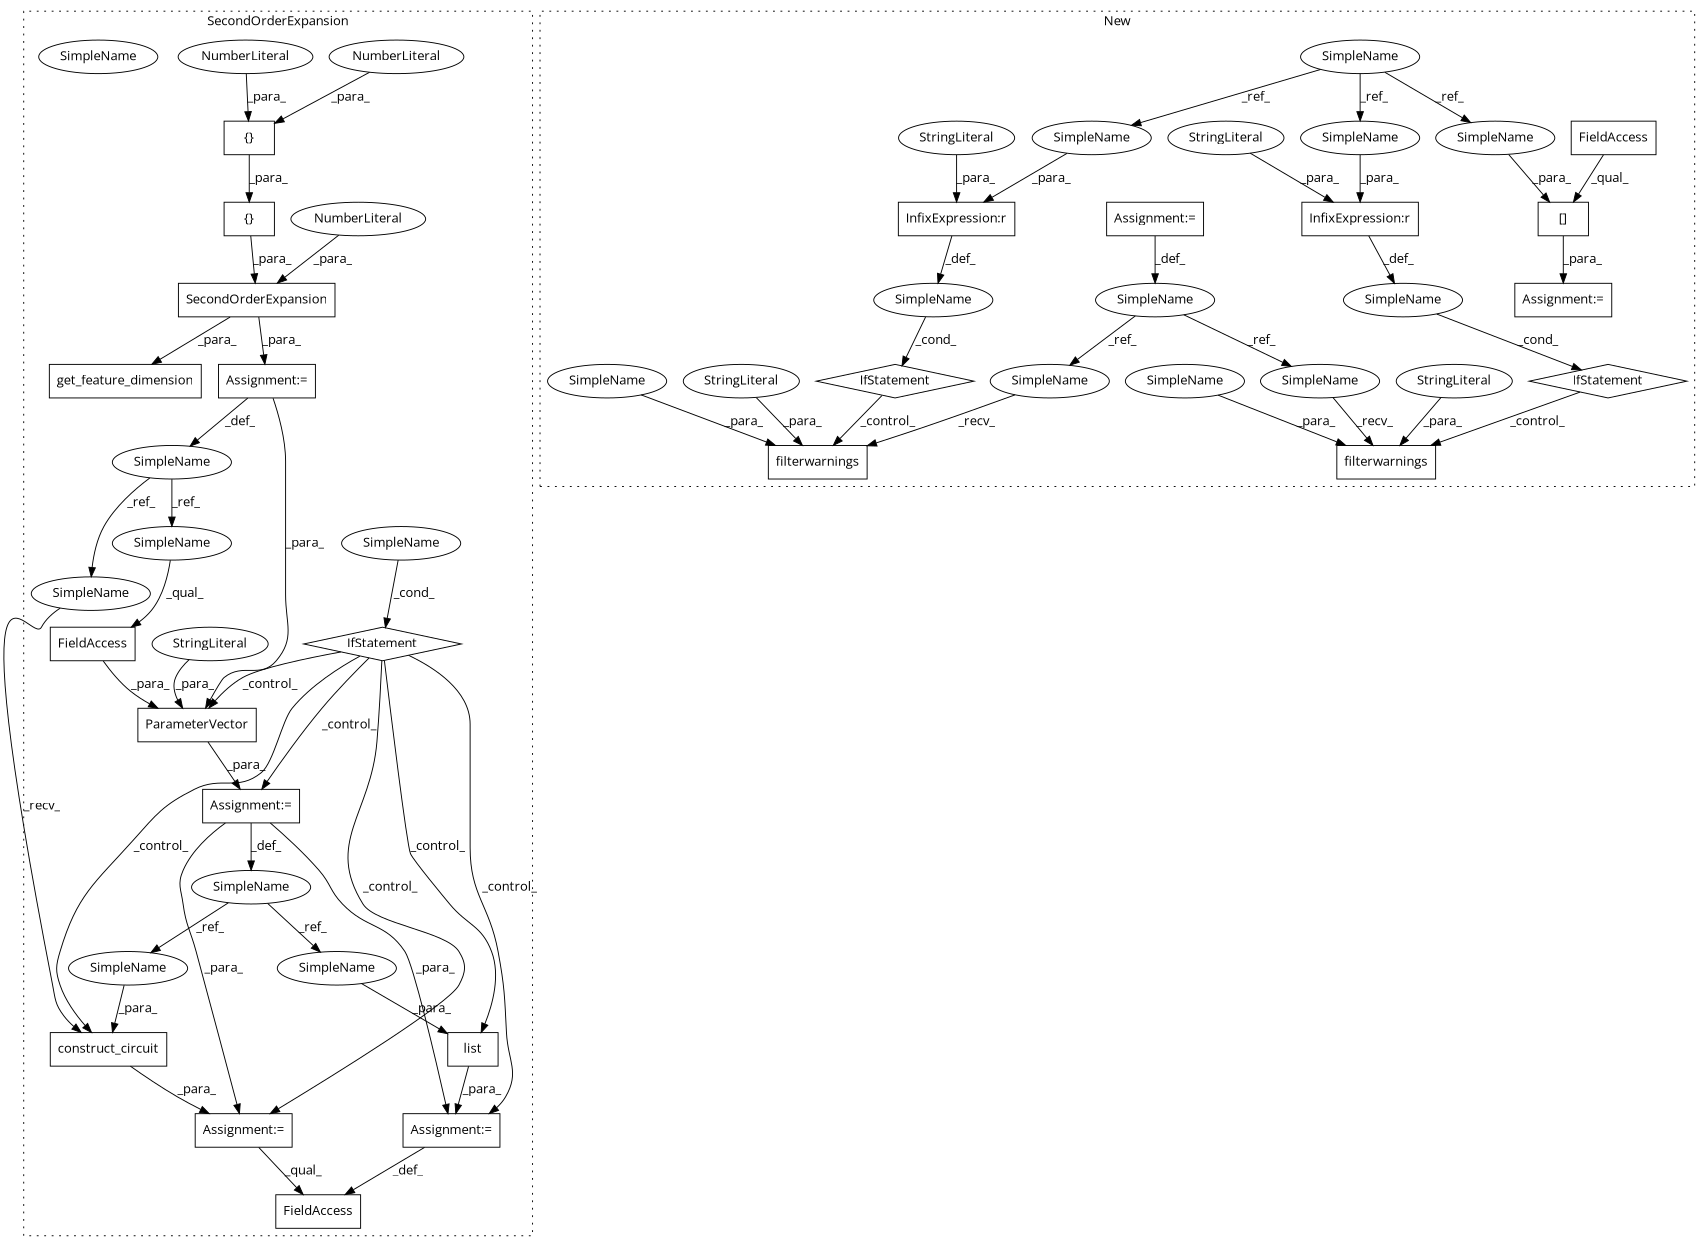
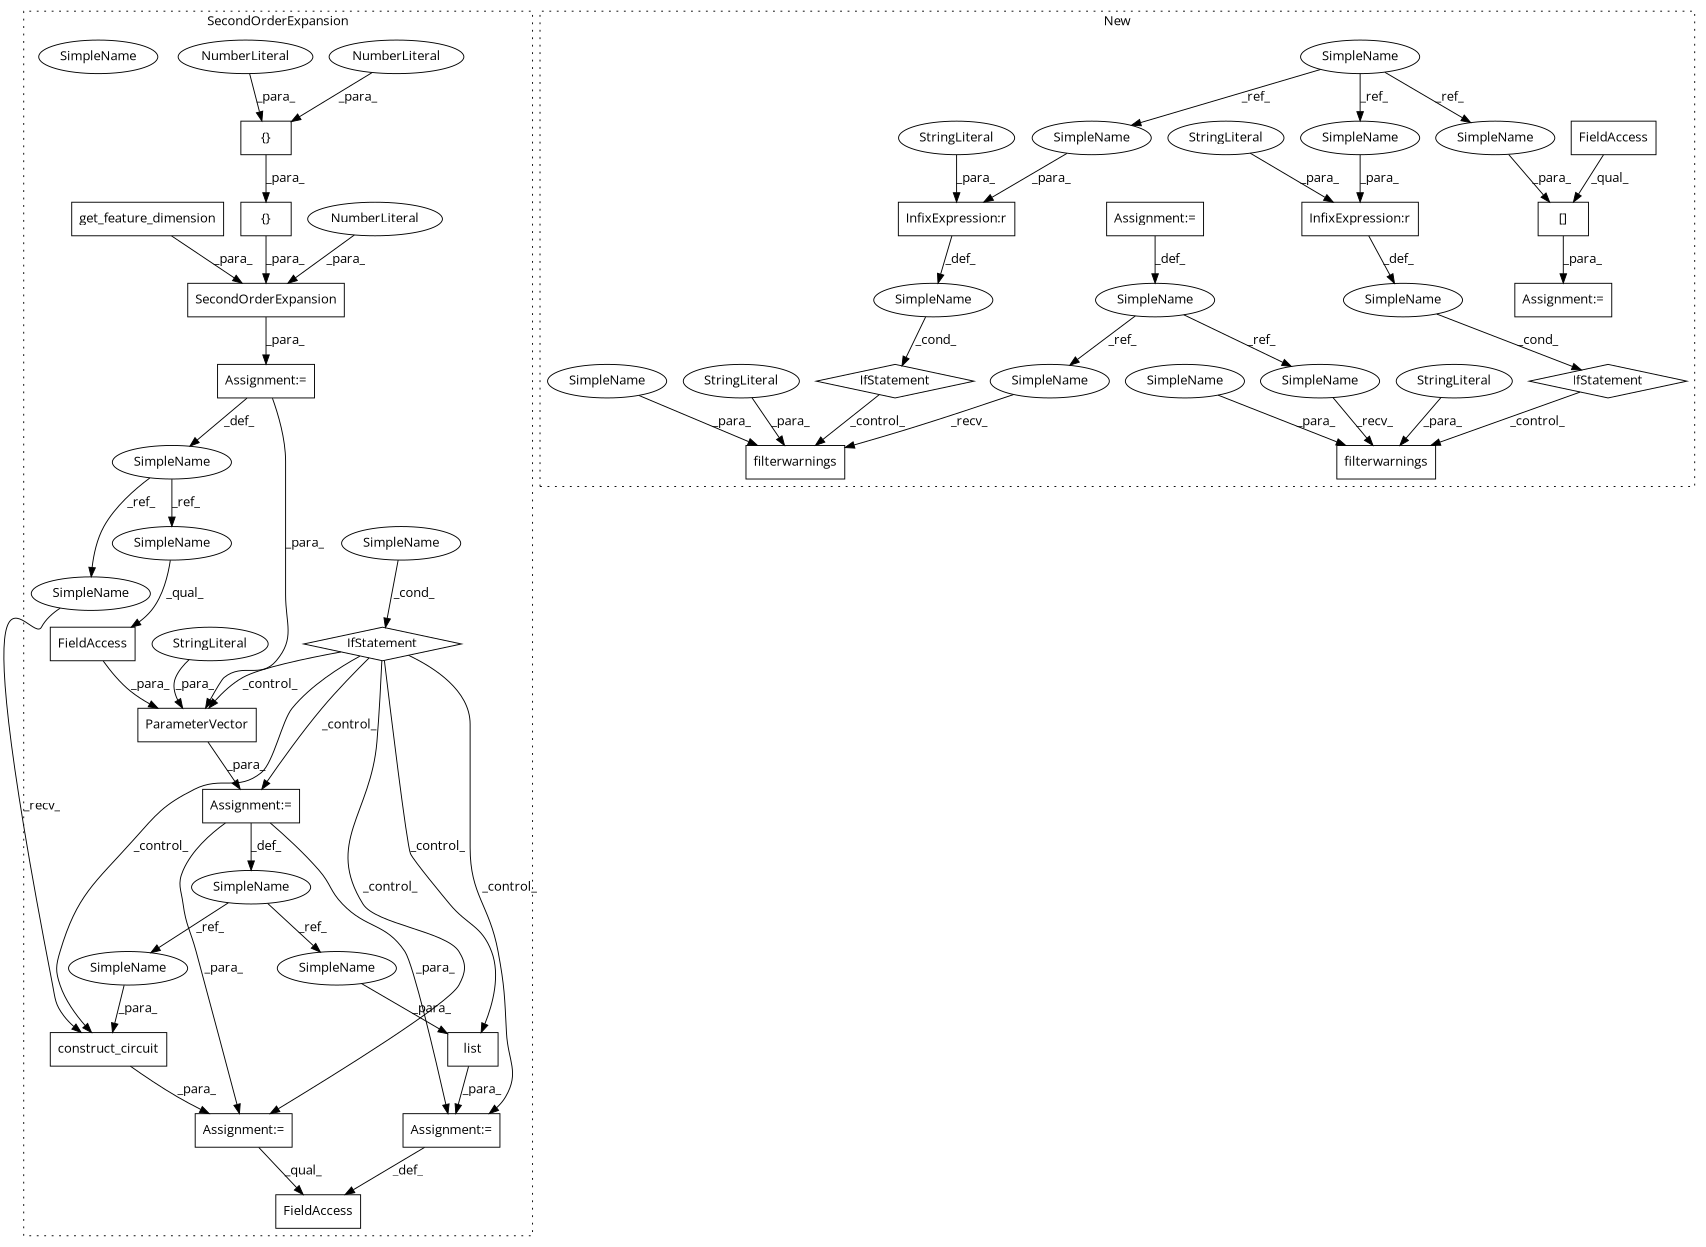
(195, 338) -> (203, 257)
